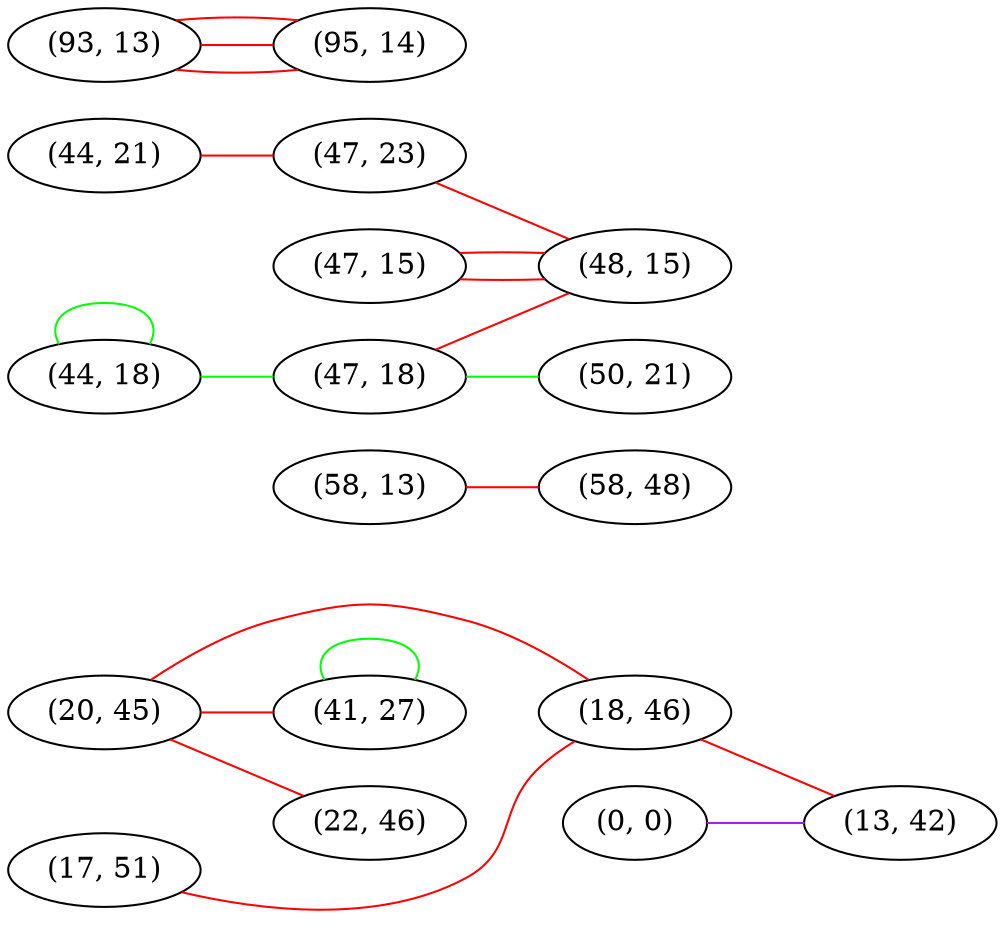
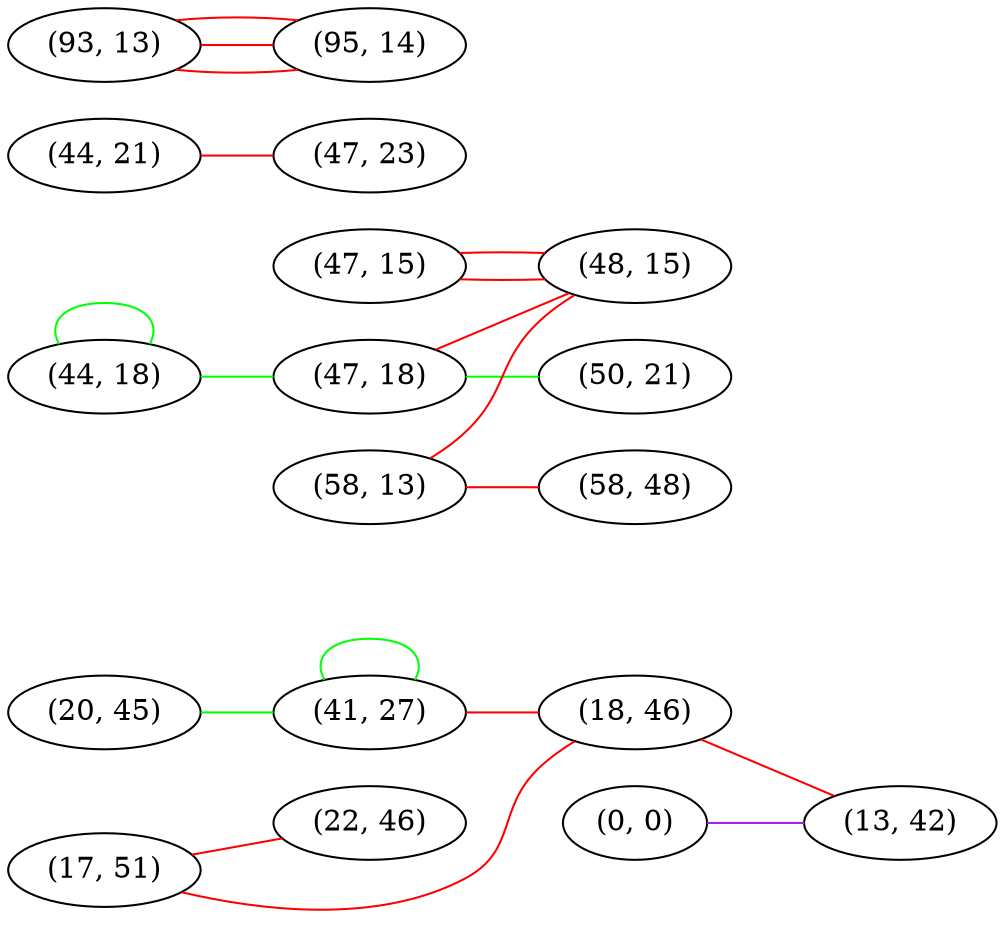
(502, 211) -> (495, 392)
(370, 604) -> (502, 712)
(237, 712) -> (237, 712)
(237, 768) -> (237, 847)
